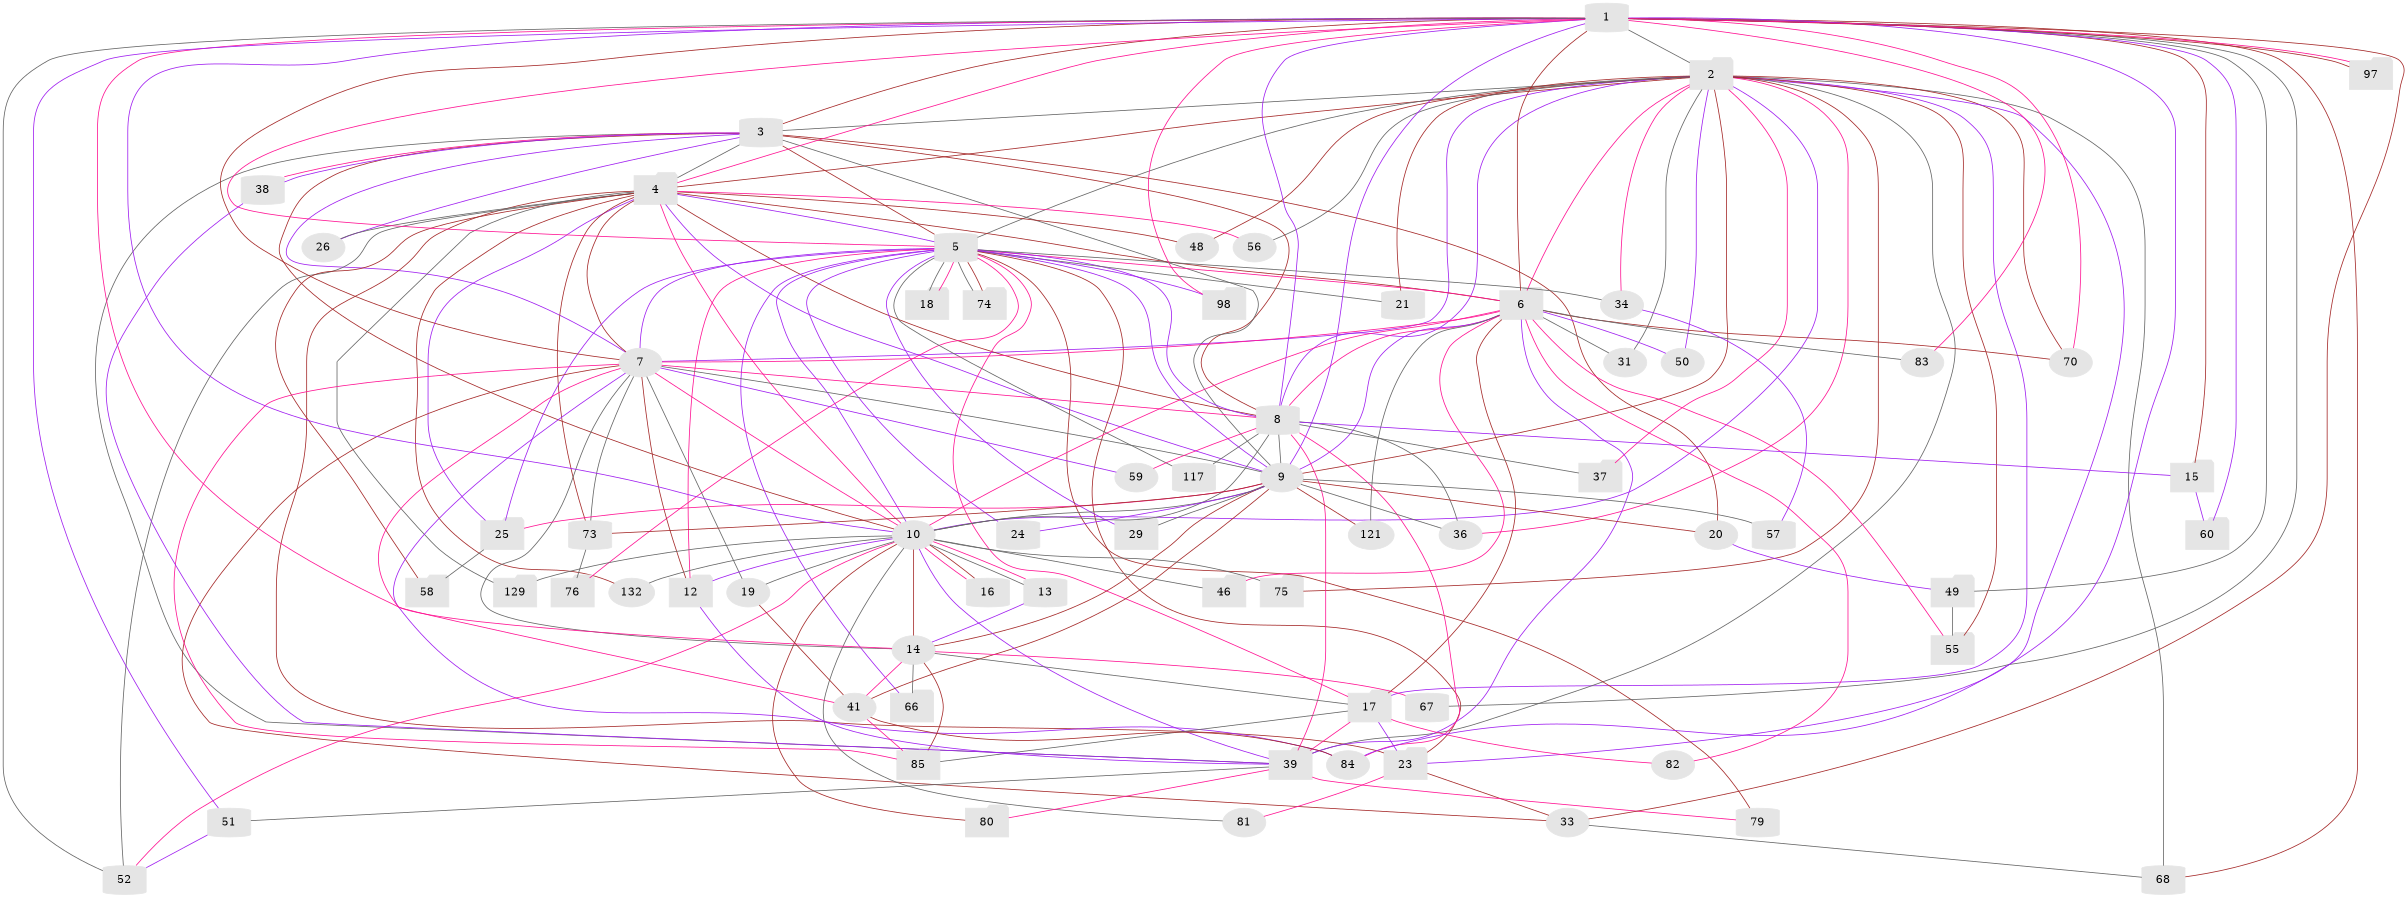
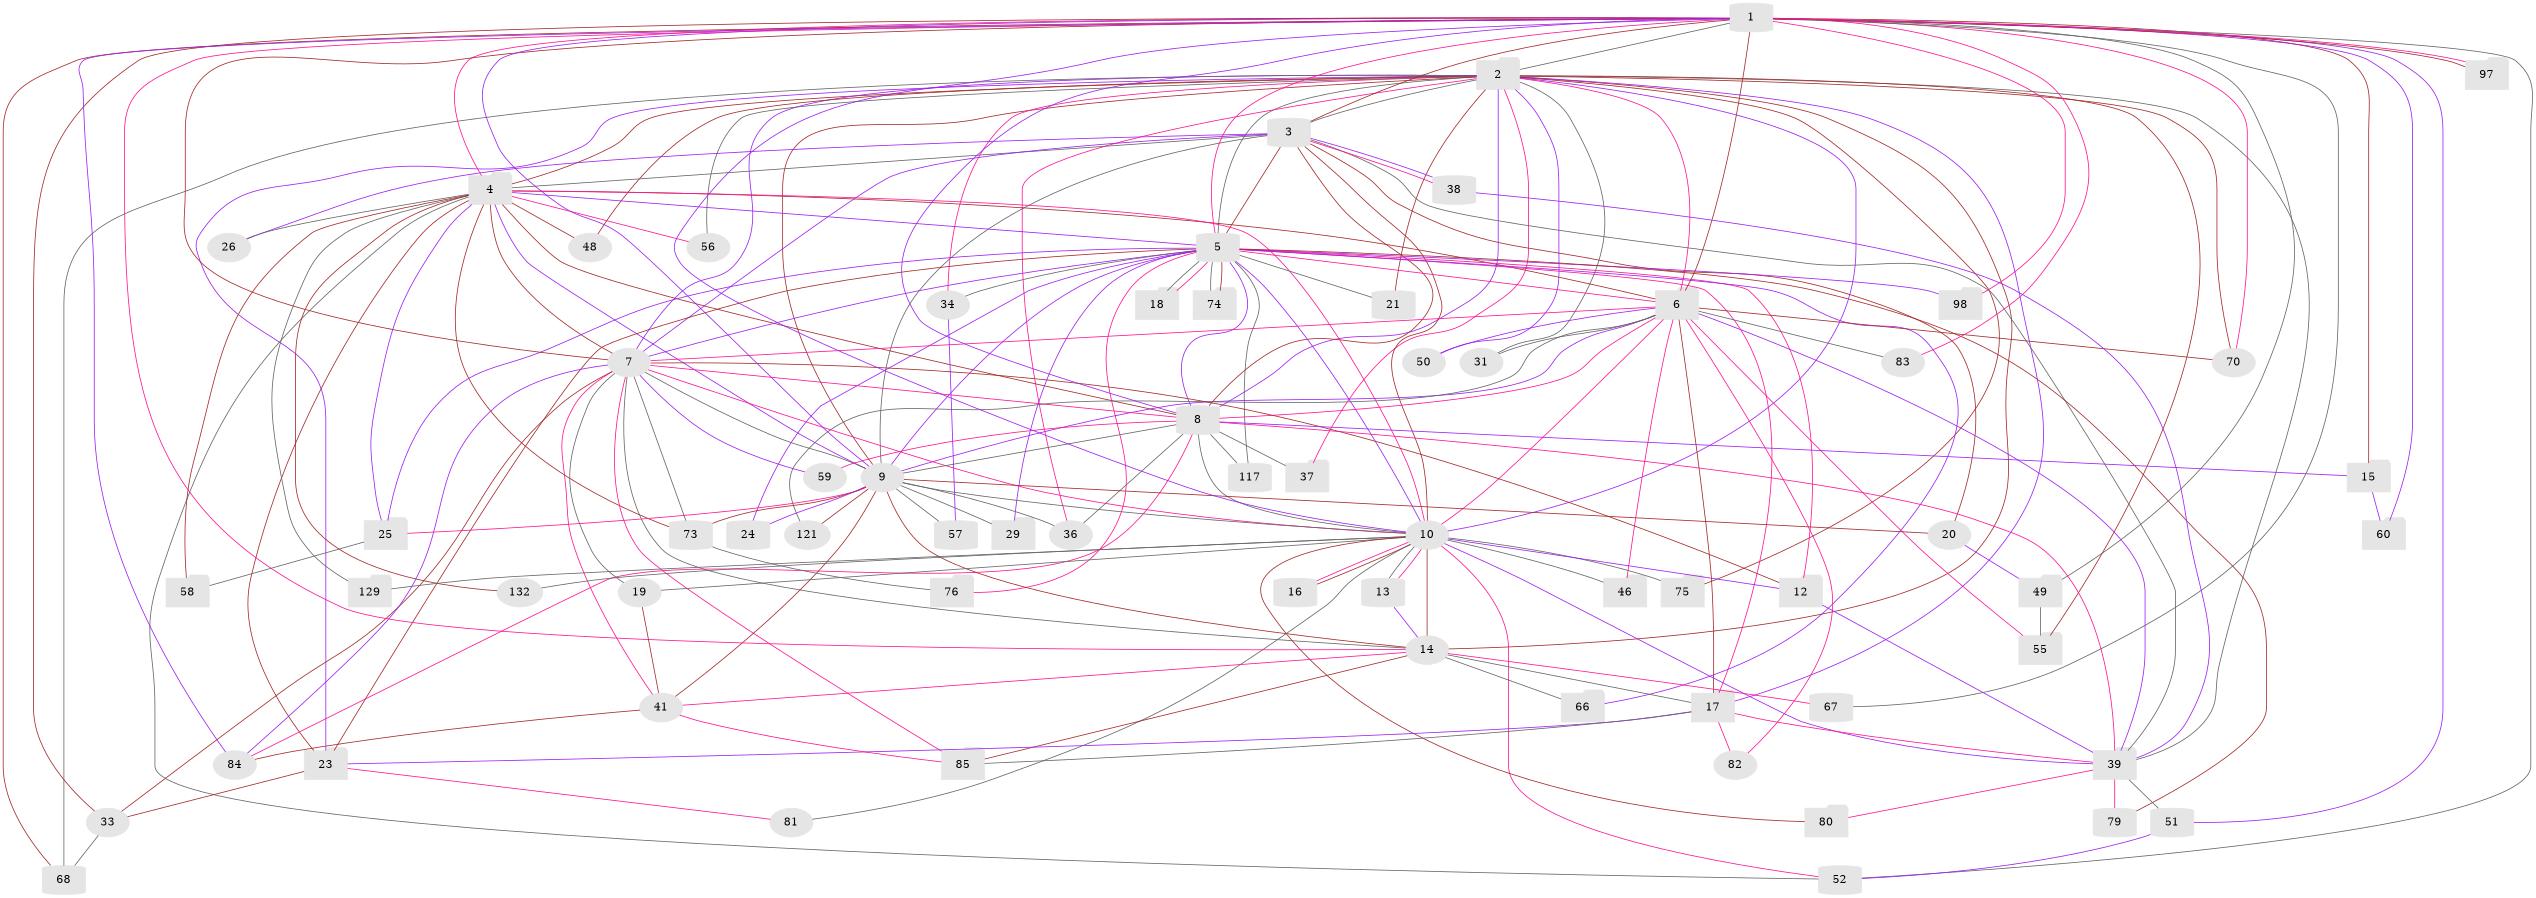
none -> (2006, 412)
